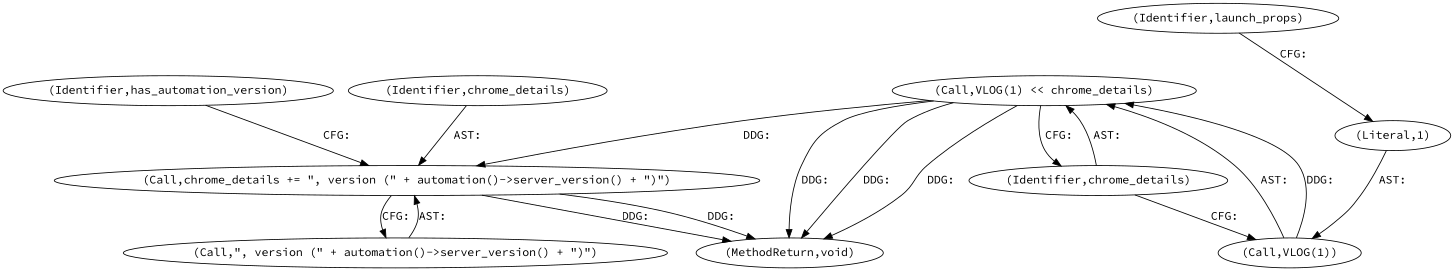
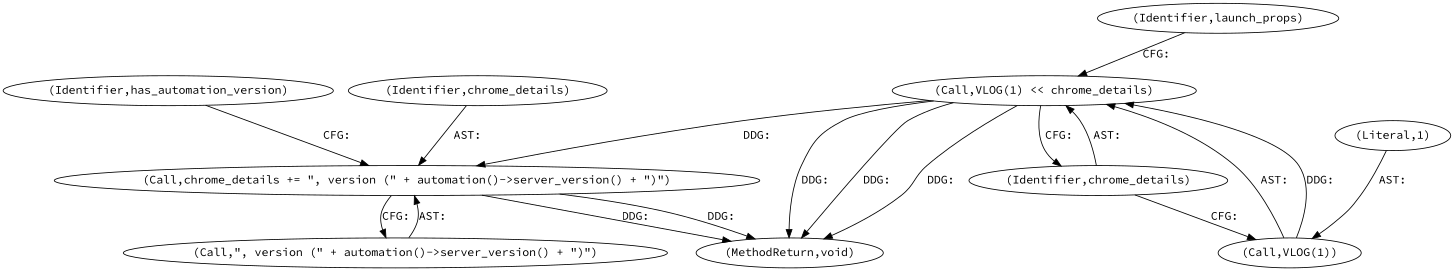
(1302, 75) -> (1135, 53)
